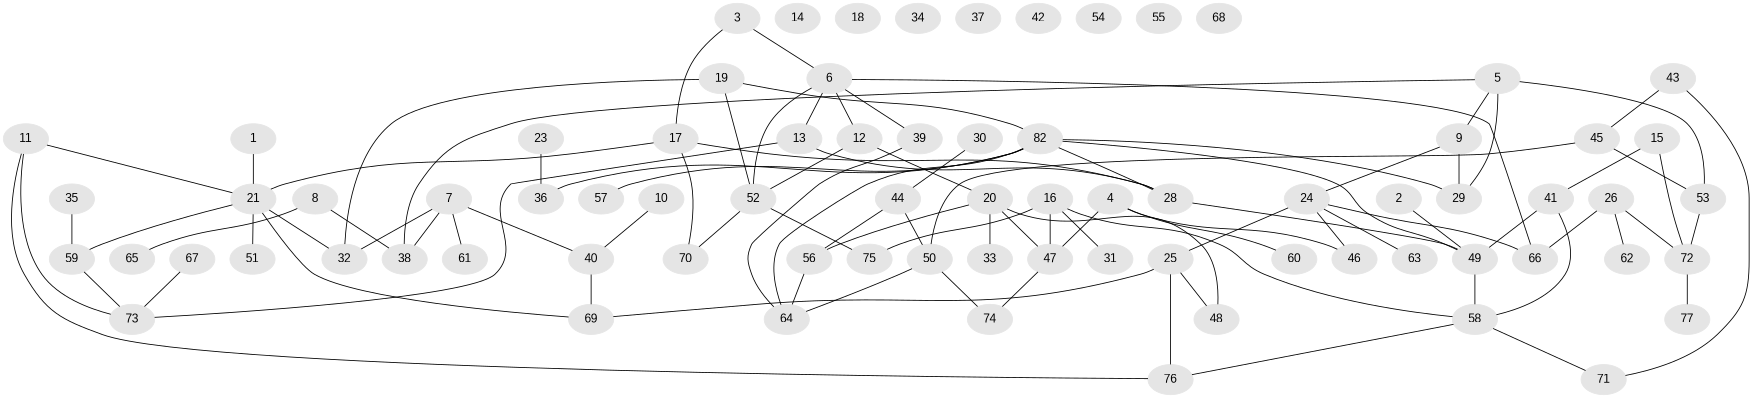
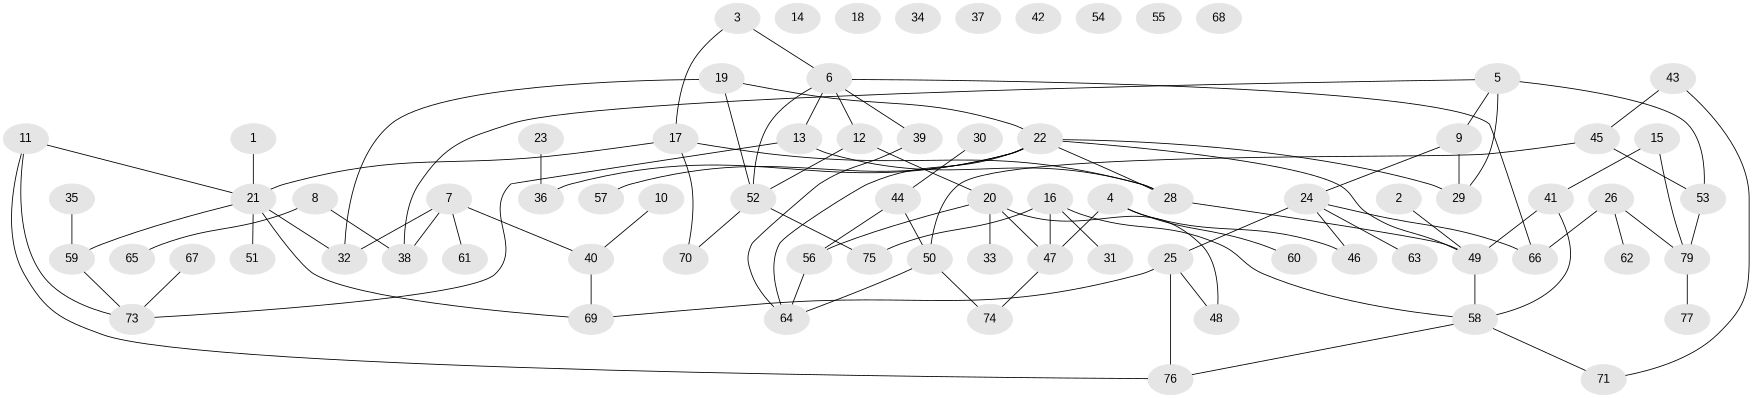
(1040, 139) -> (1040, 139)
(1687, 259) -> (1687, 259)
